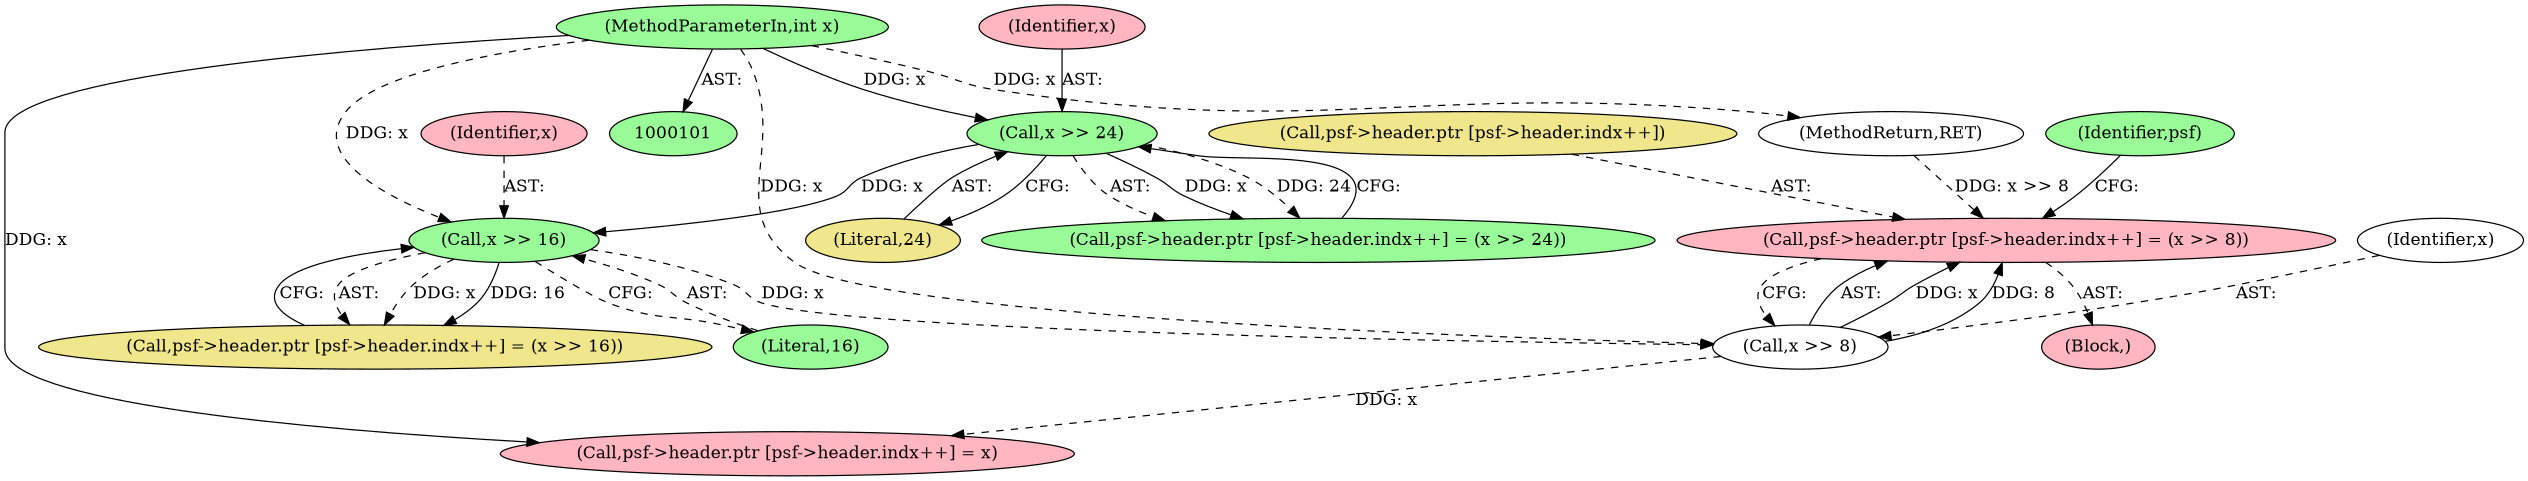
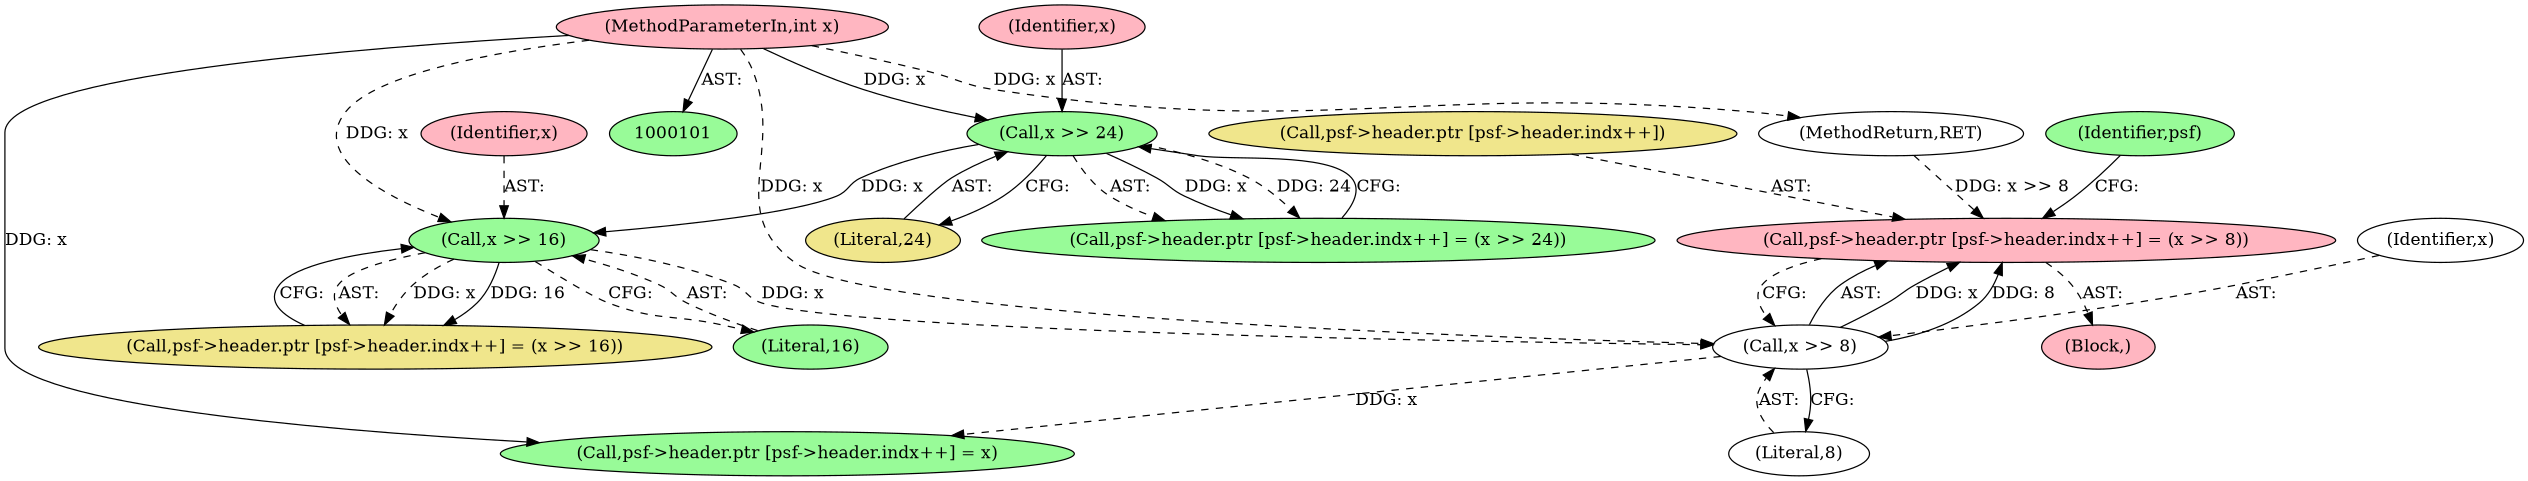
(722, 27) -> (722, 27)
(787, 454) -> (787, 454)
none -> (1799, 454)
